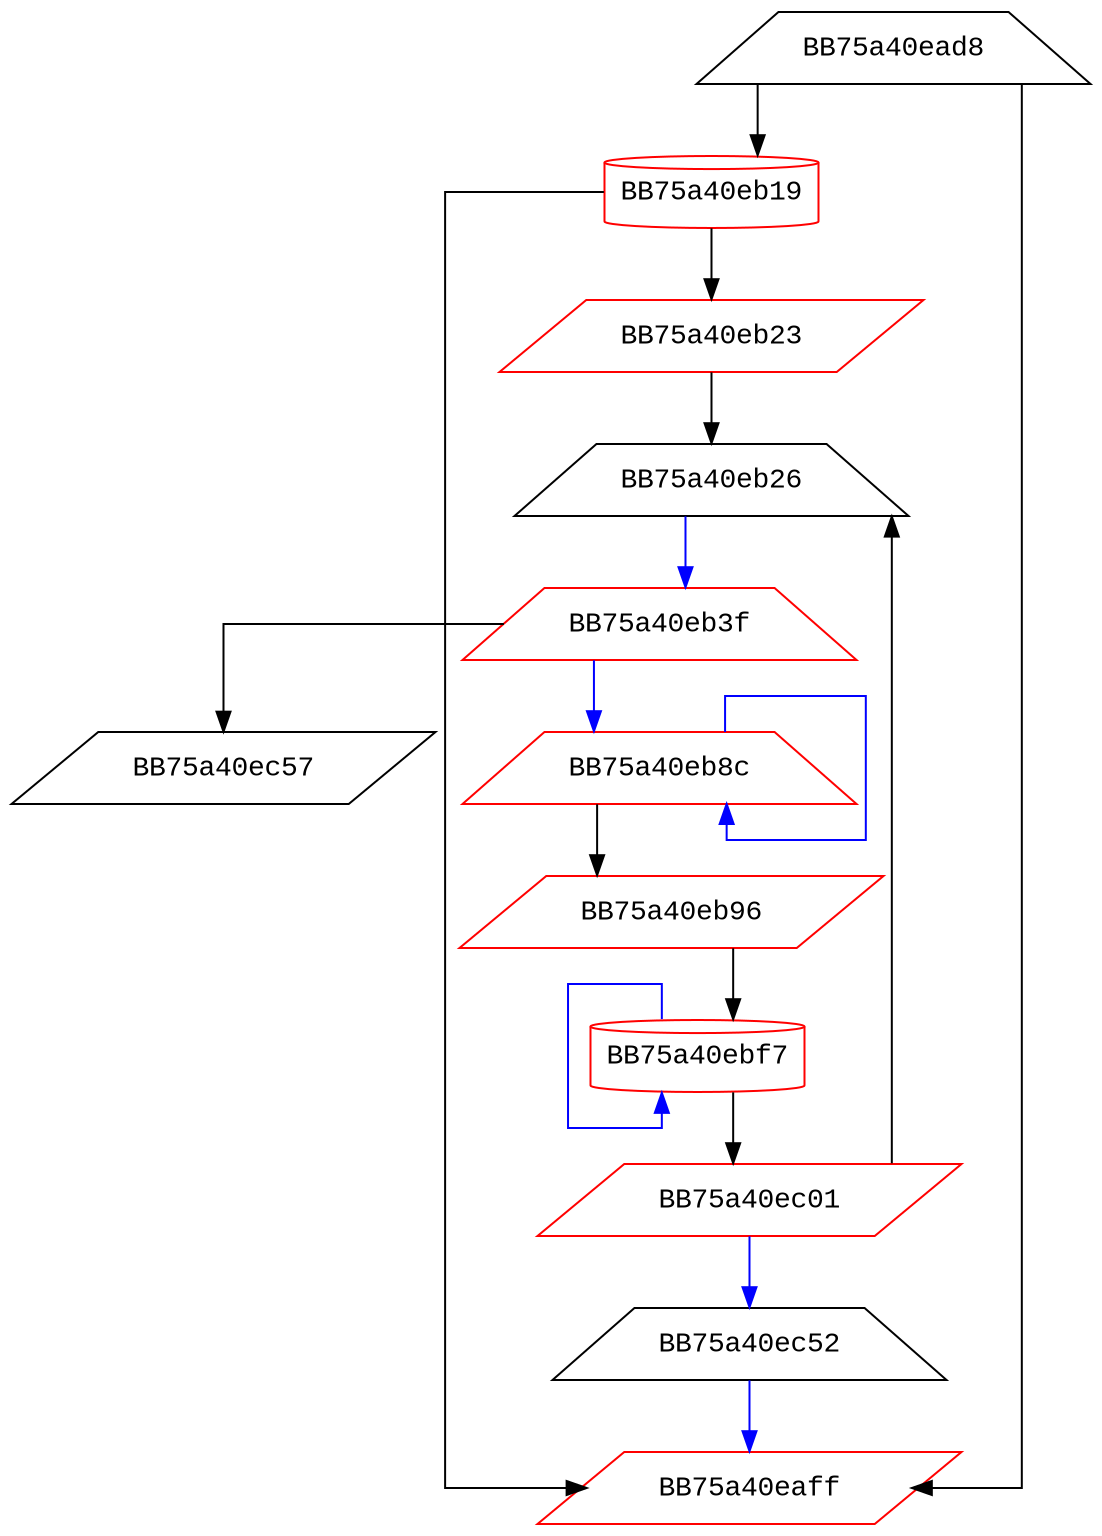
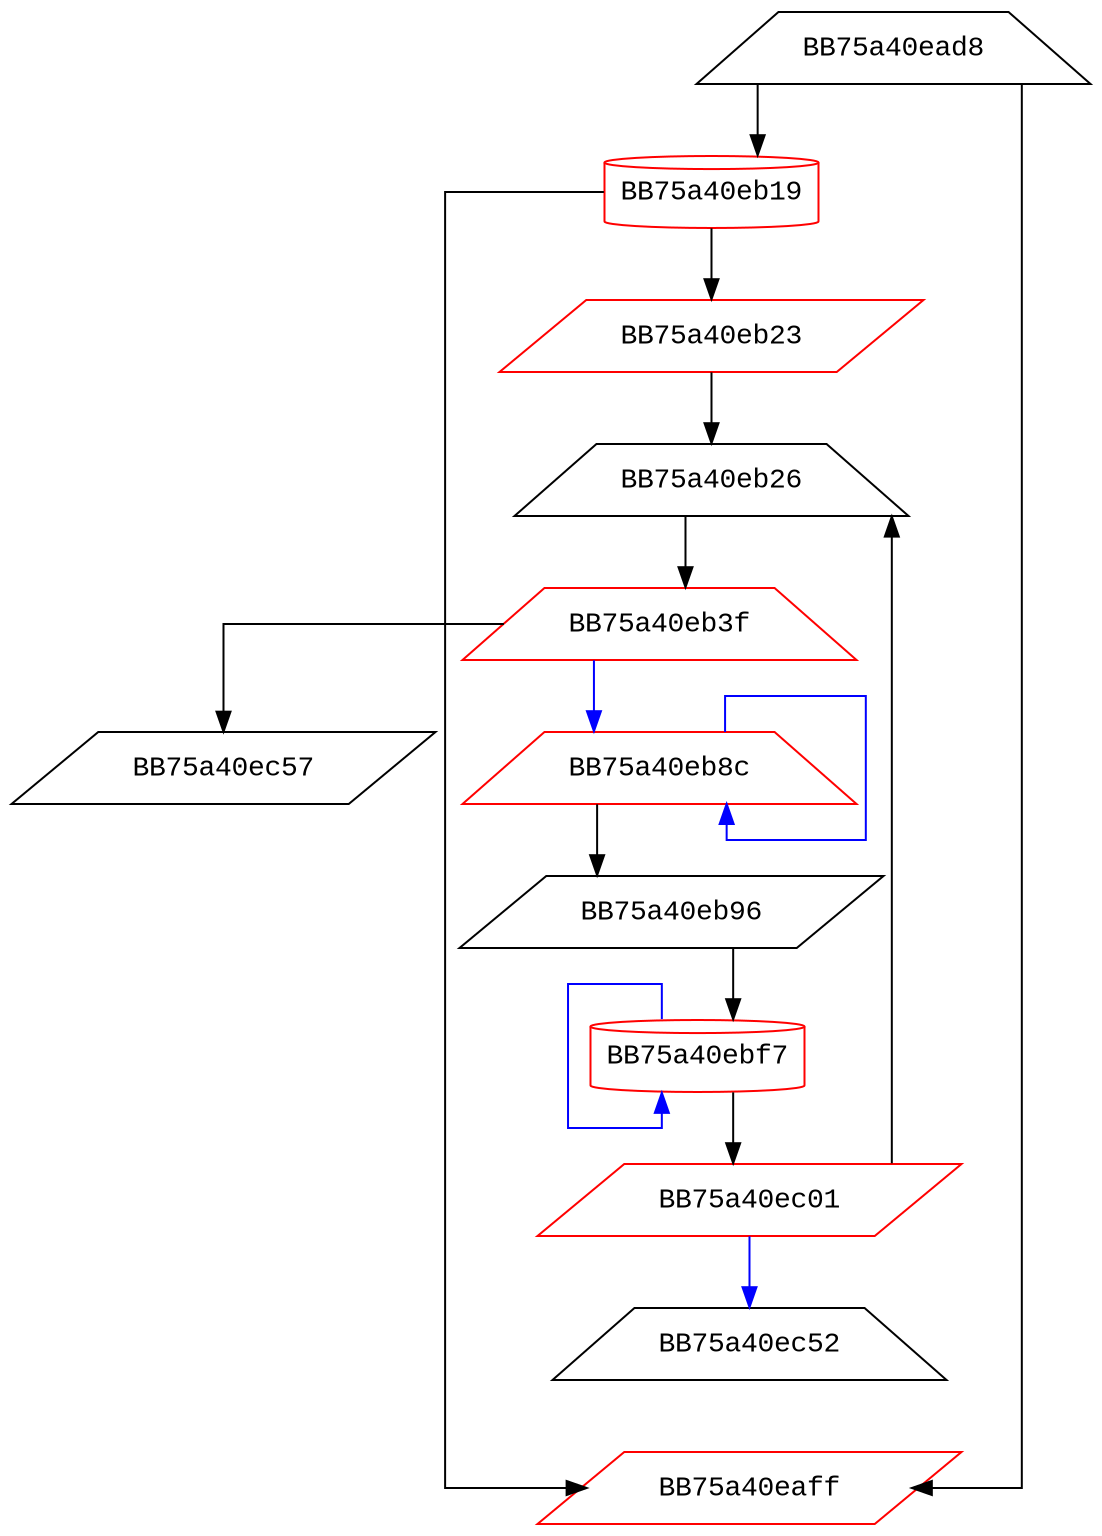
(686, 542) -> (686, 542)
(672, 912) -> (672, 912)
(750, 1406) -> none
